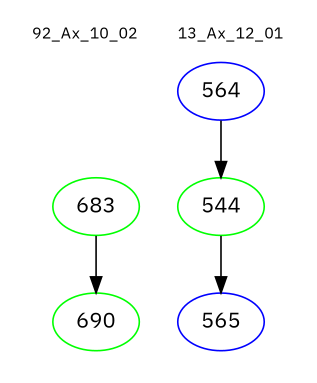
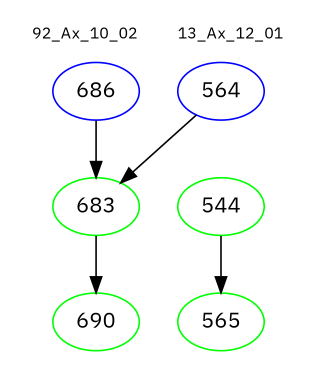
none -> (96, 91)
(221, 141) -> (176, 134)
(221, 322) -> (221, 322)
